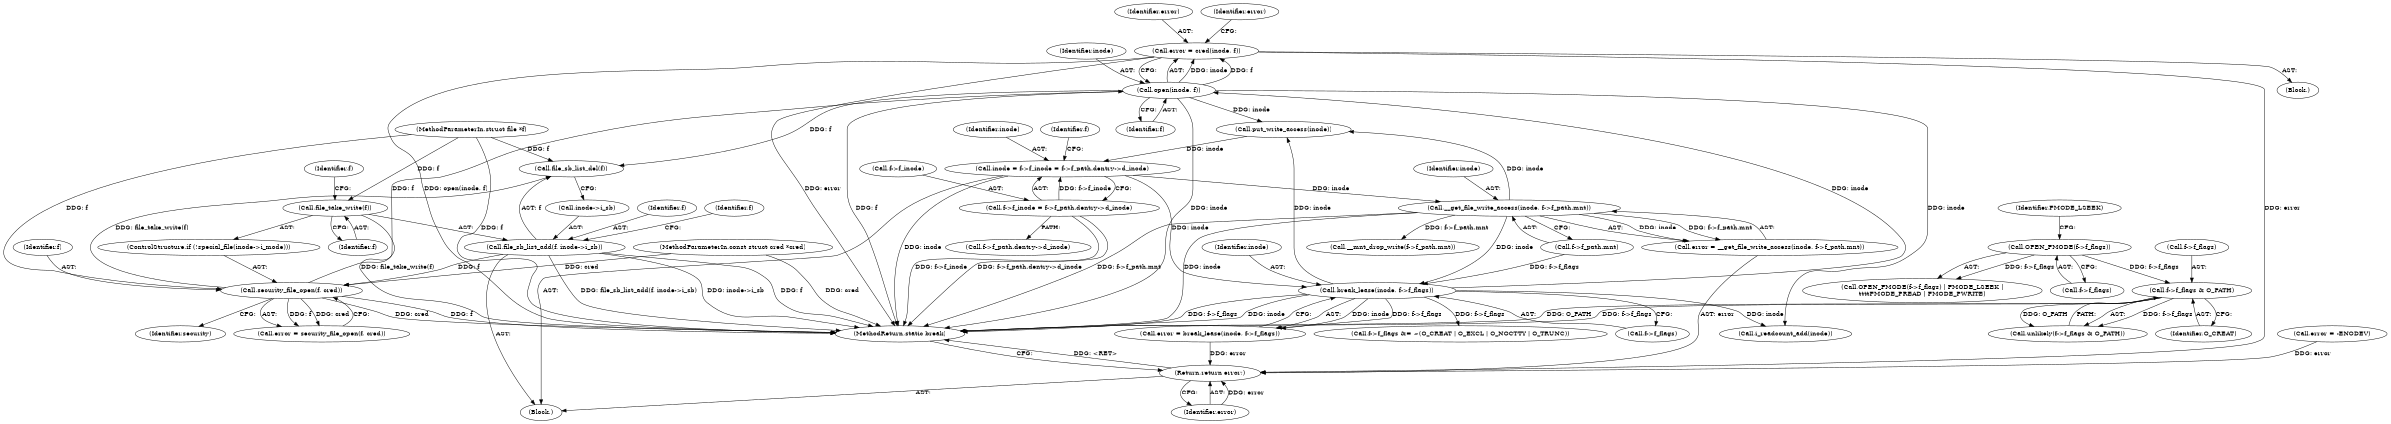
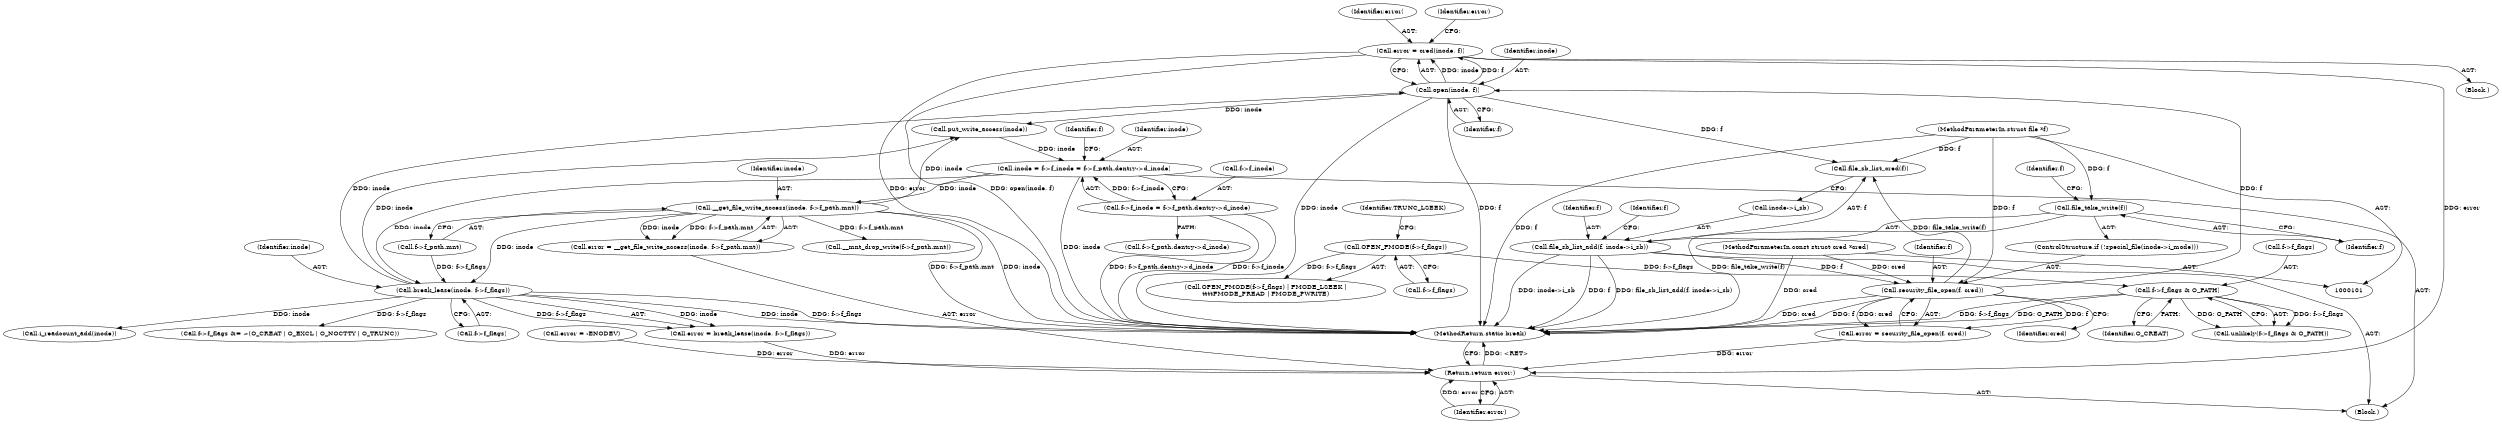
(1721, 100) -> none
(571, 169) -> (1870, 169)
(2060, 208) -> (1403, 208)
none -> (2349, 291)
(1294, 312) -> none
(2088, 314) -> (2260, 314)
(2205, 314) -> (2172, 314)
(180, 334) -> (2042, 334)
none -> (1685, 354)
